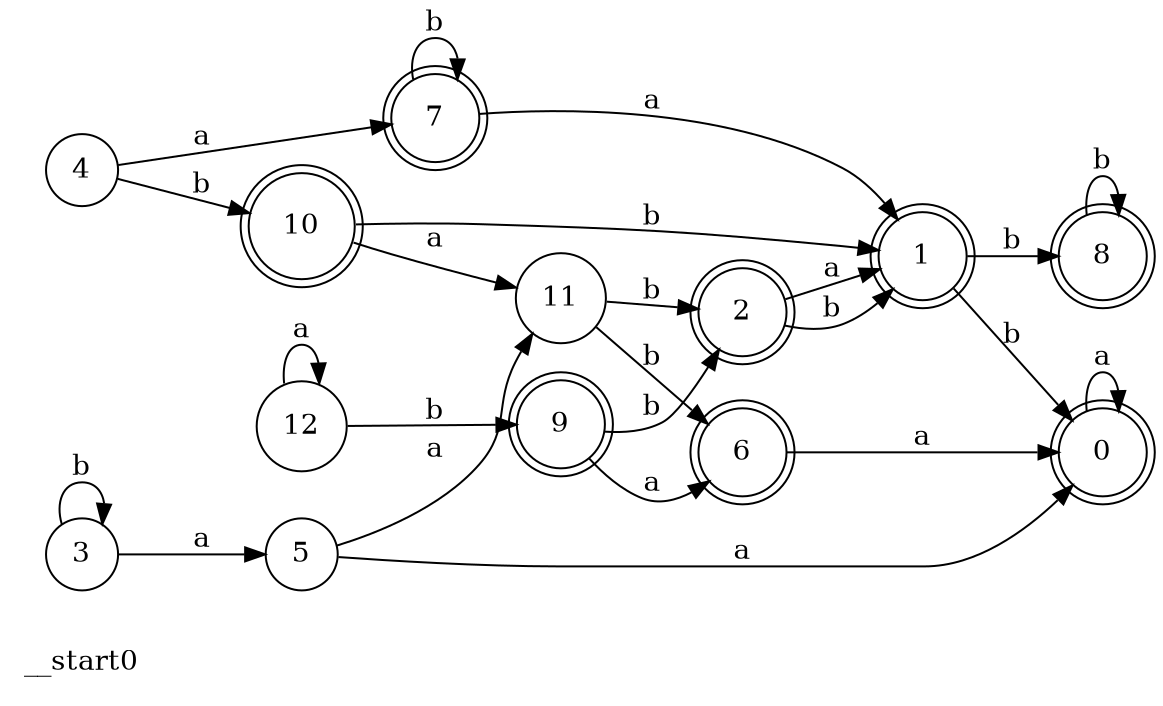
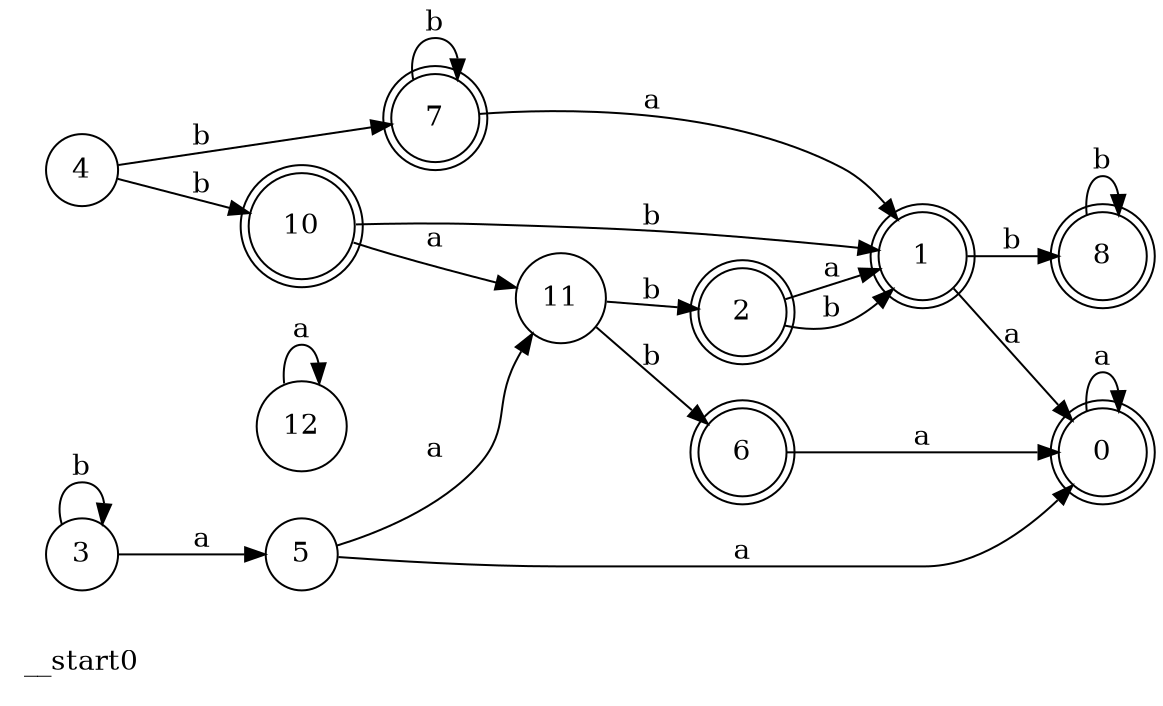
(202, 137) -> (202, 137)
(1013, 335) -> (1013, 335)
(561, 424) -> none
